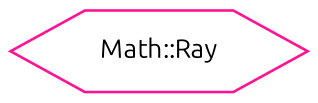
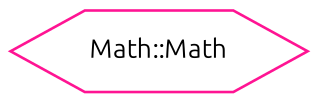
(159, 51) -> (159, 51)
